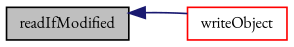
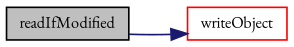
(166, 13) -> (150, 35)
